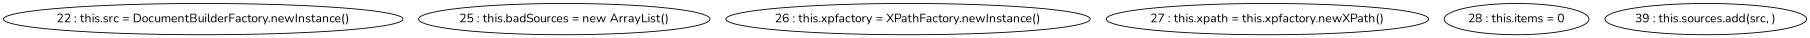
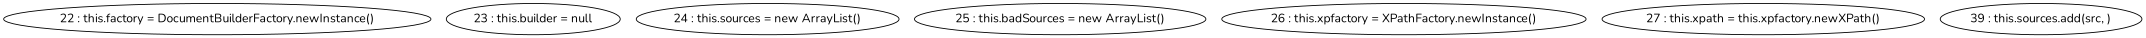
(203, 19) -> (217, 19)
none -> (533, 19)
none -> (768, 19)
(1517, 19) -> none
